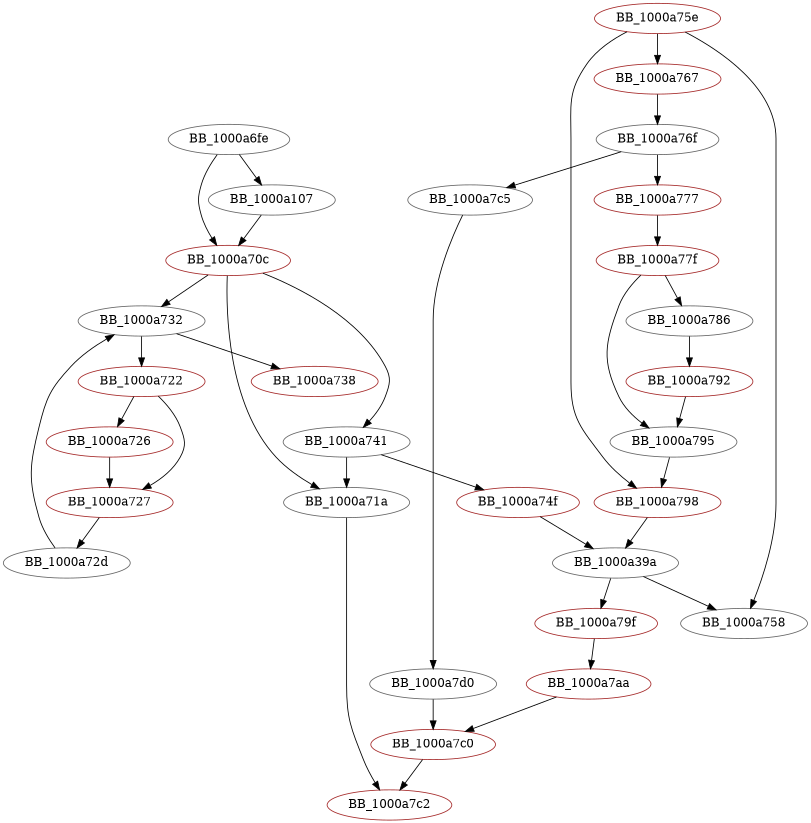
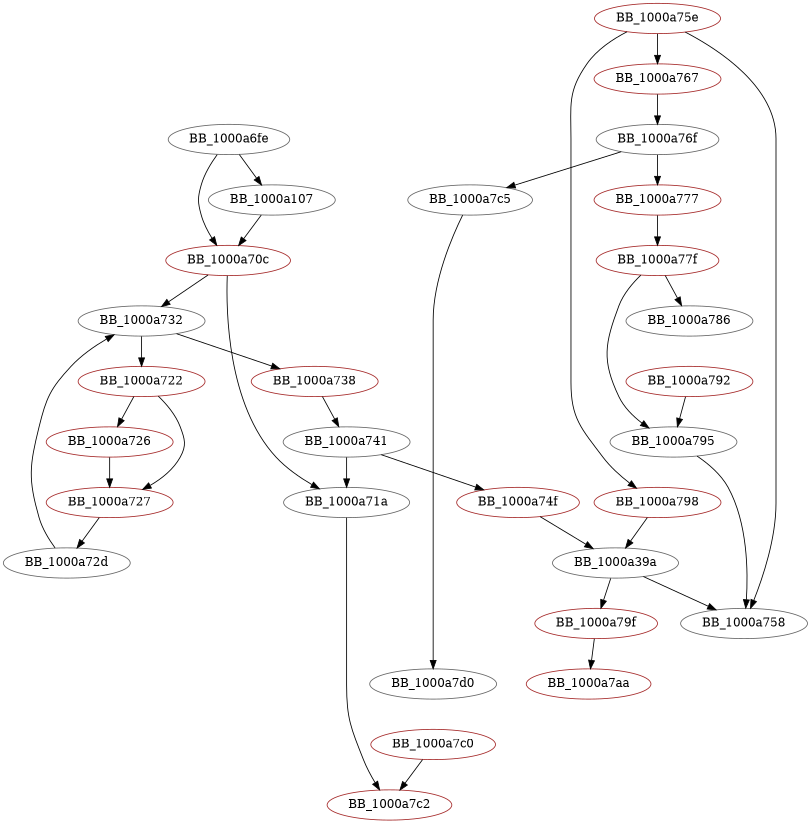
(356, 329) -> (329, 408)
(689, 347) -> none
(667, 468) -> (740, 520)
(433, 710) -> none
(515, 713) -> none
